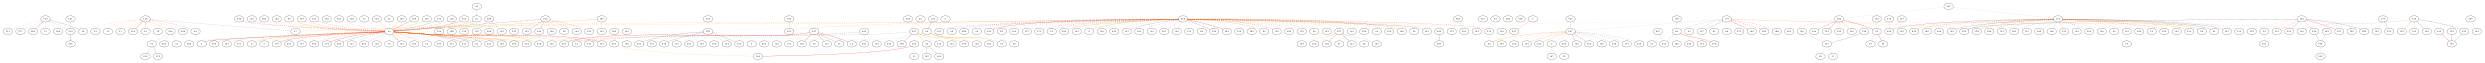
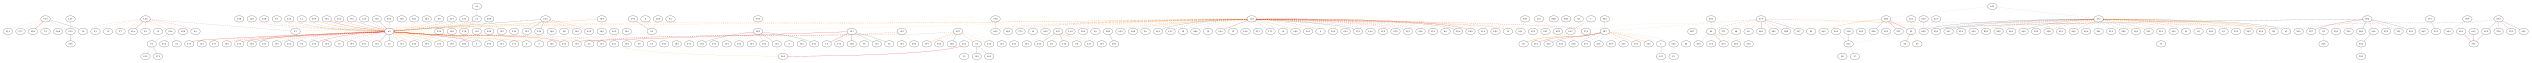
none -> (2186, 31)
